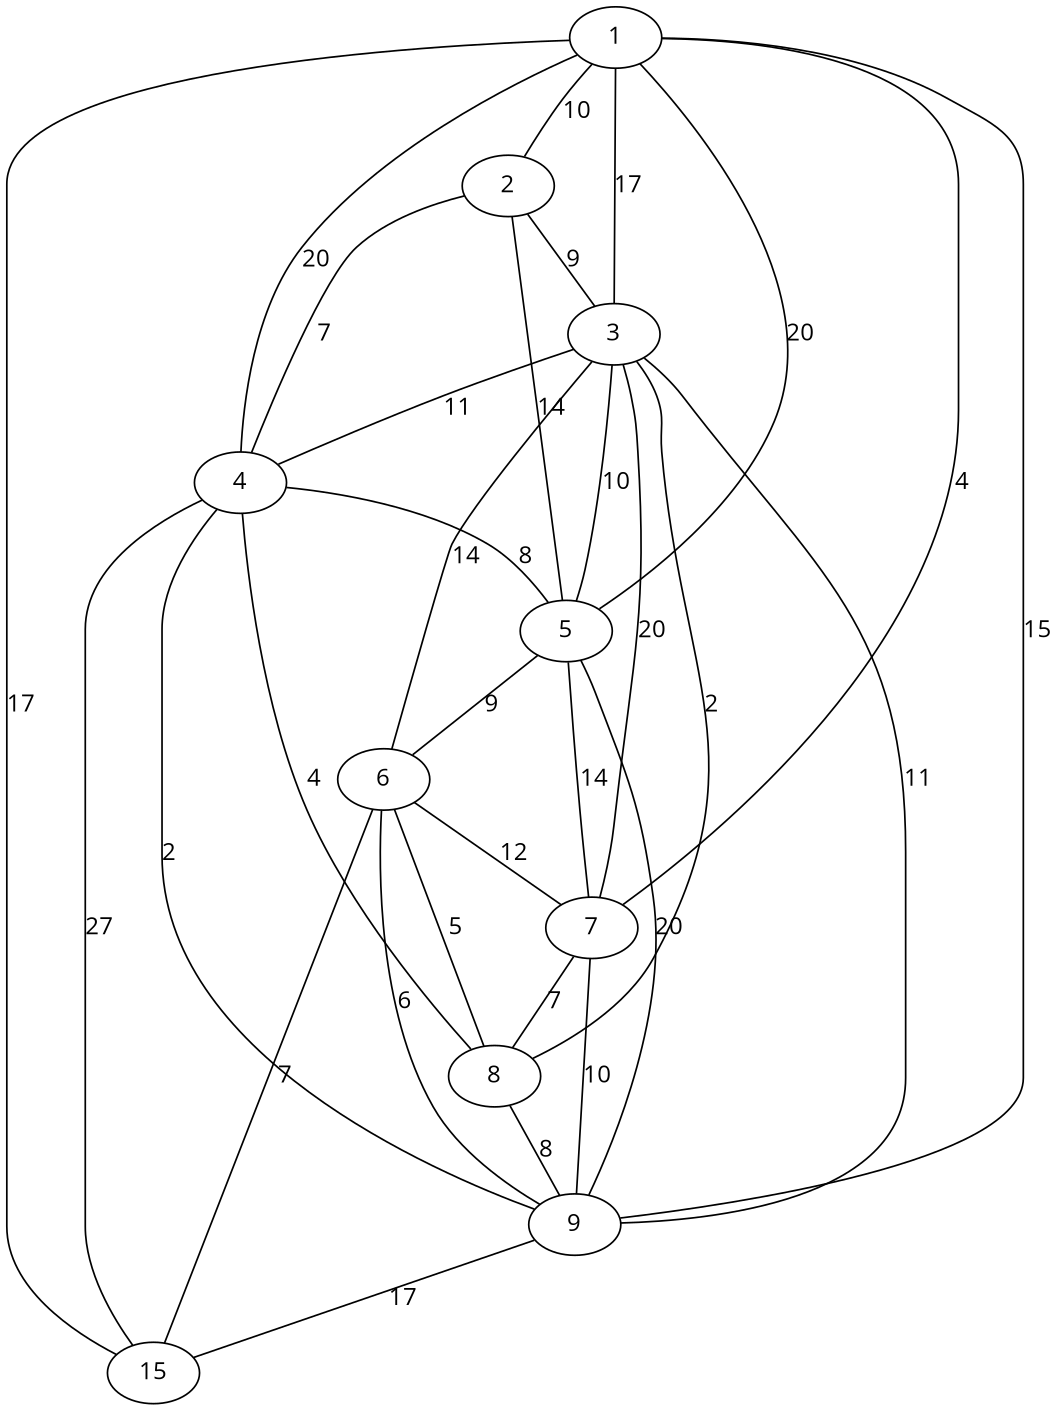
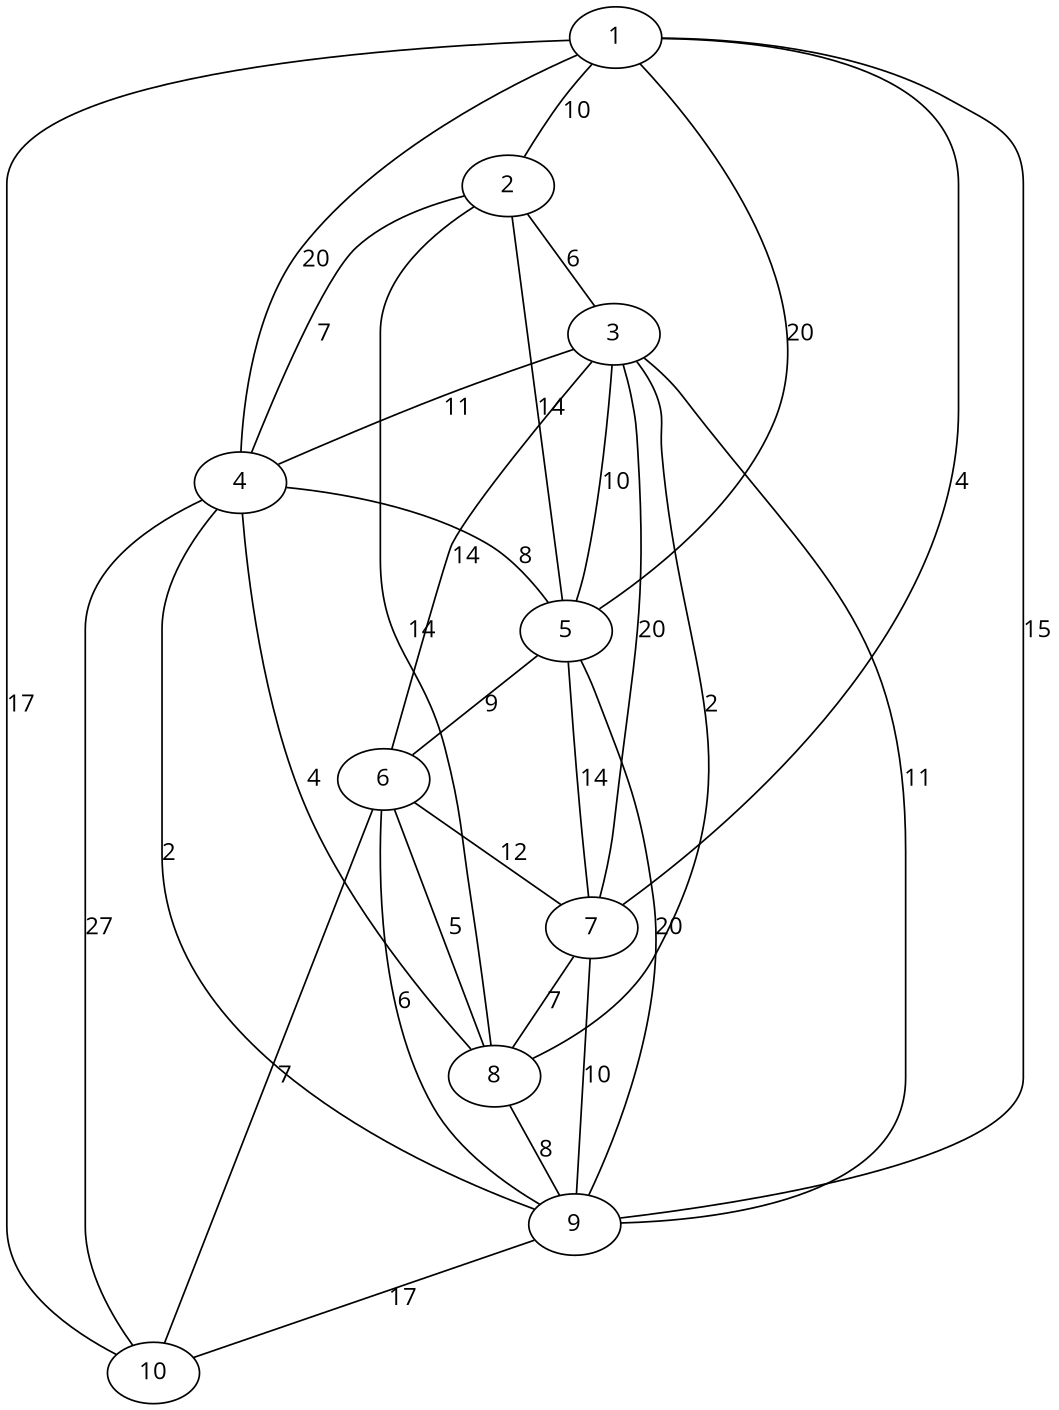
(615, 186) -> none
(574, 260) -> (574, 260)
none -> (388, 615)
(154, 1373) -> (154, 1373)
